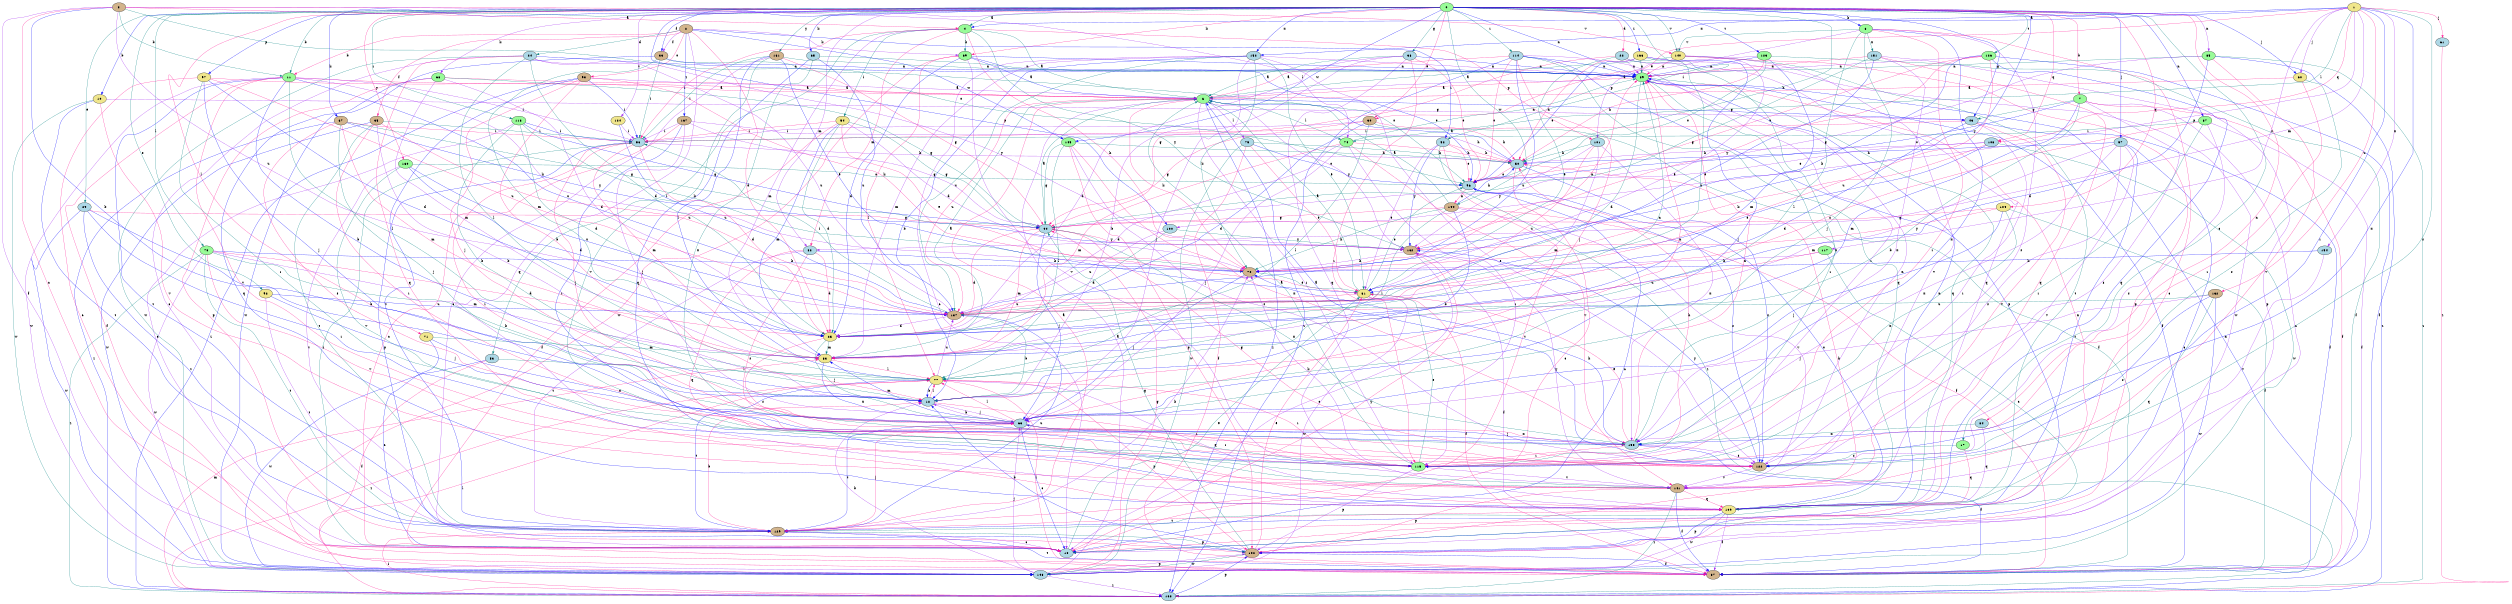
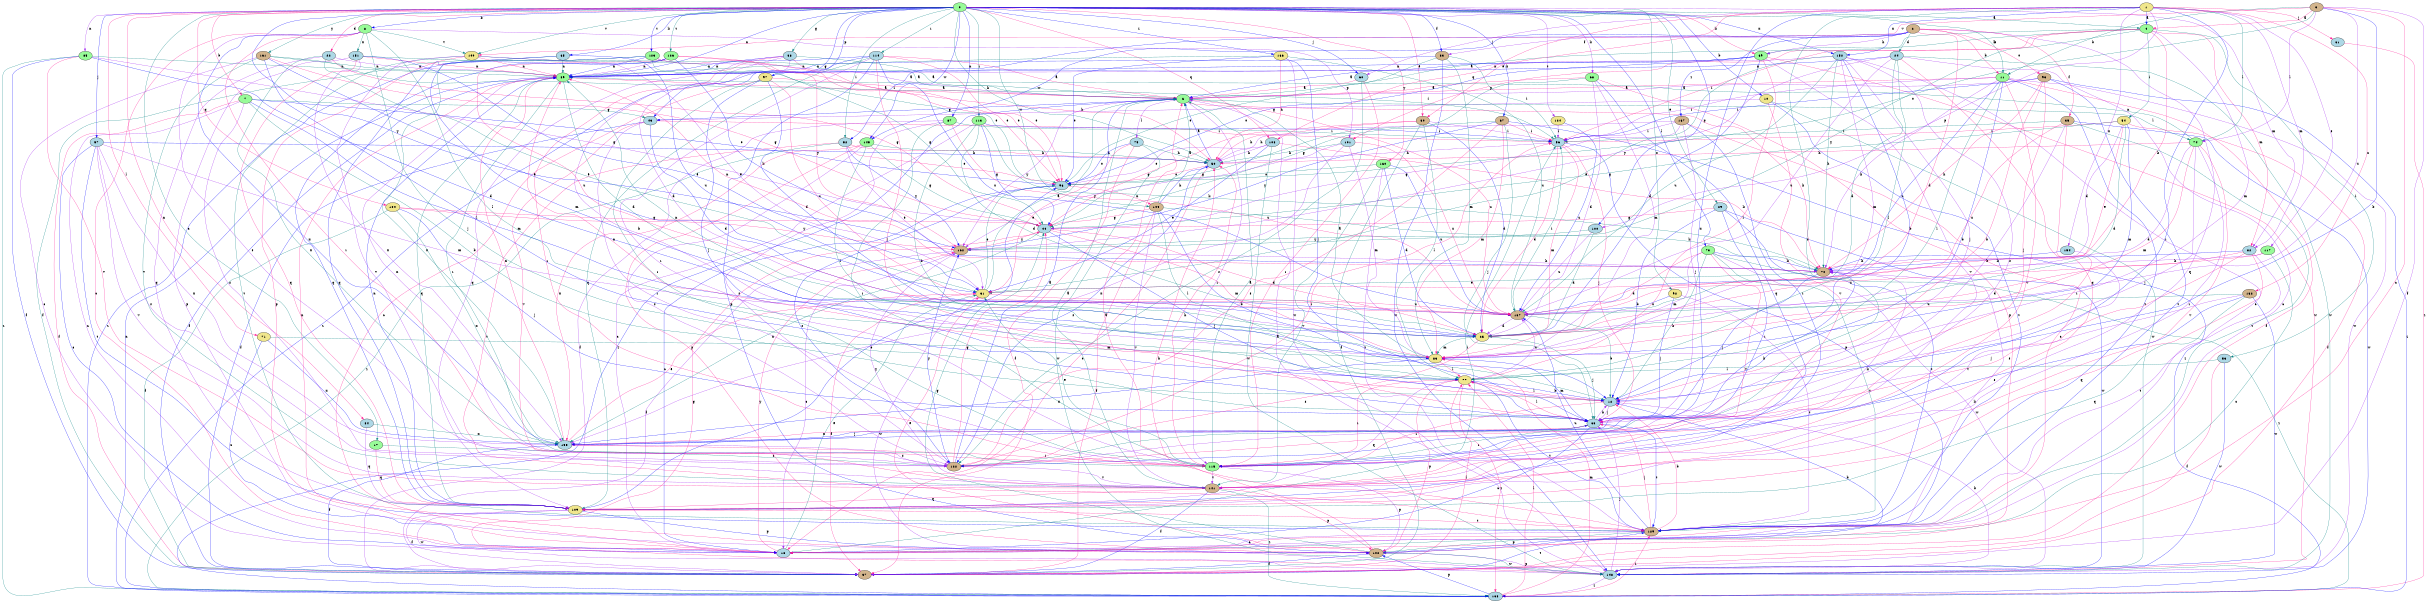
(681, 9) -> (1595, 39)
(2300, 77) -> (1361, 77)
(1080, 124) -> (1053, 318)
